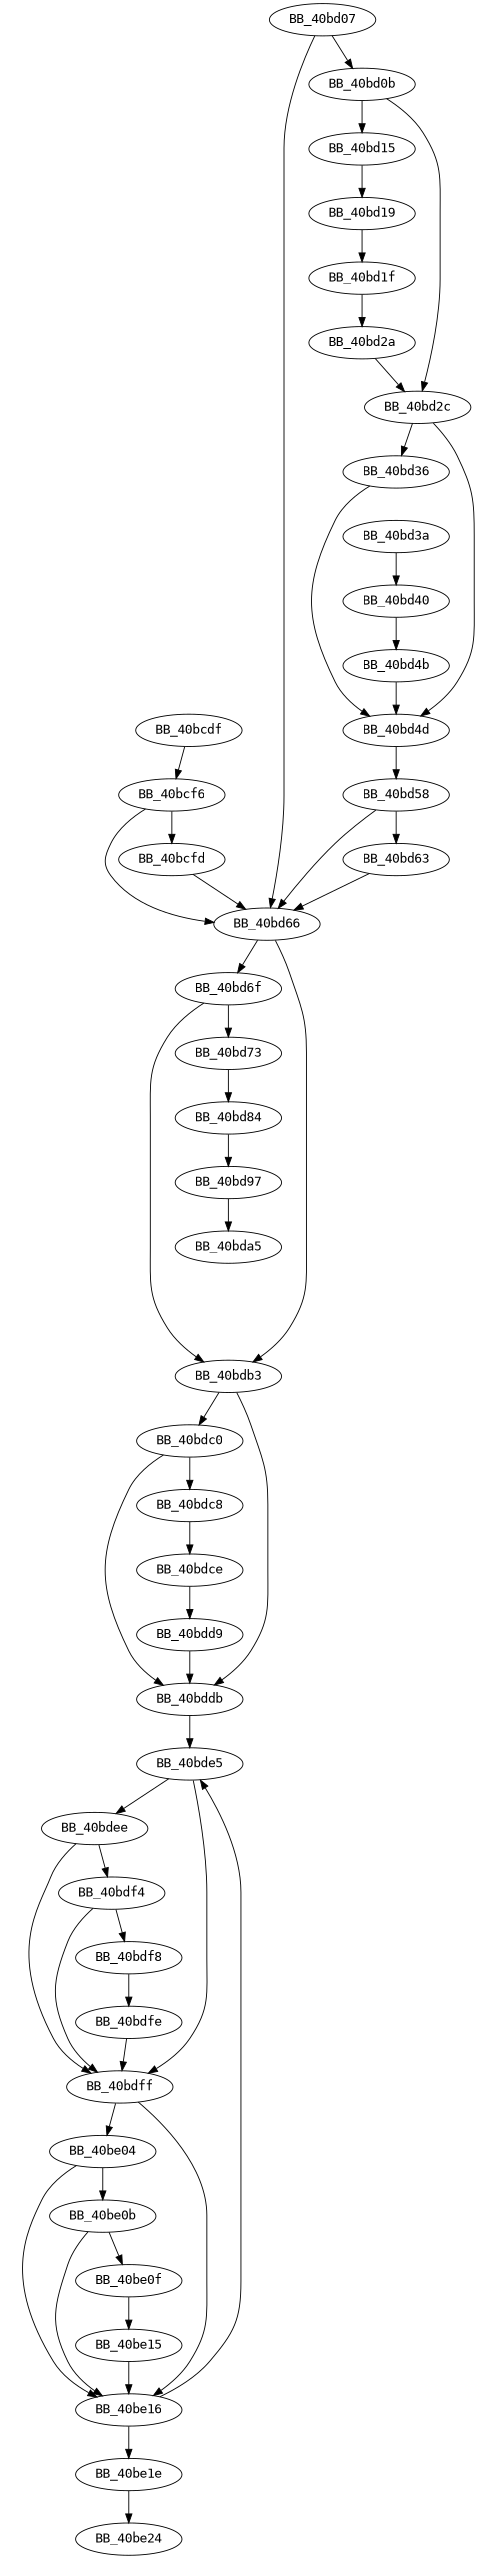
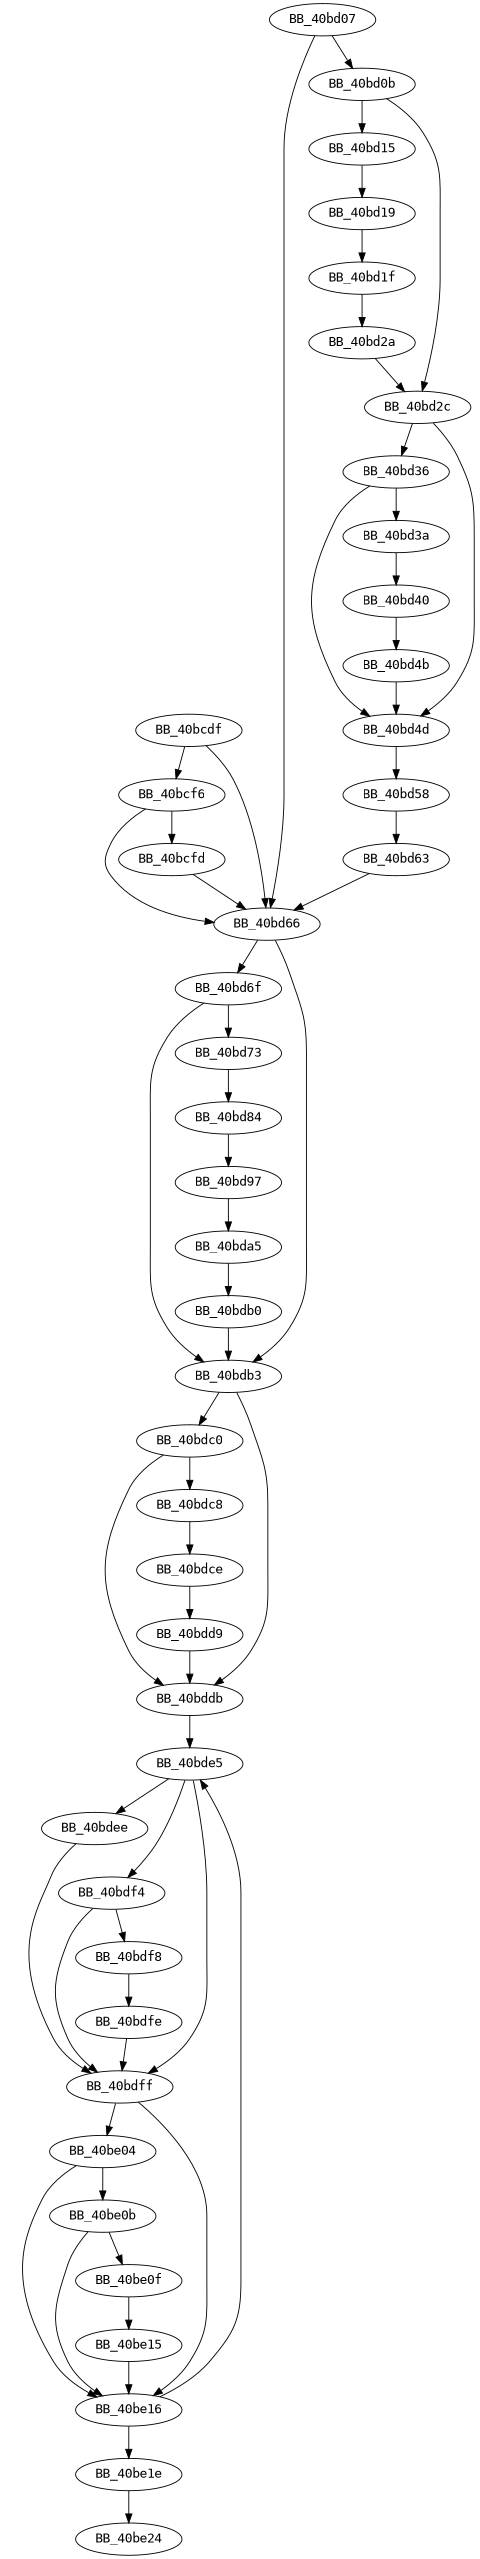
none -> (396, 500)
(326, 852) -> (248, 817)
none -> (228, 1312)
(102, 1857) -> (165, 1829)
